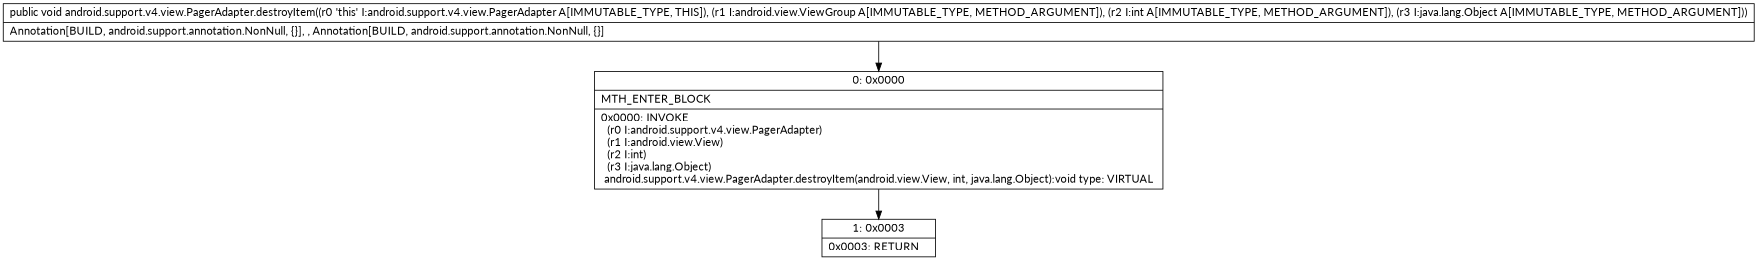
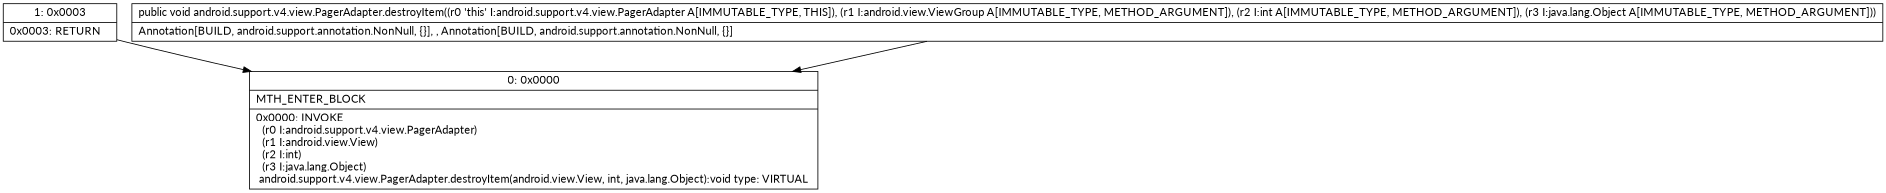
(879, 200) -> (180, 55)
